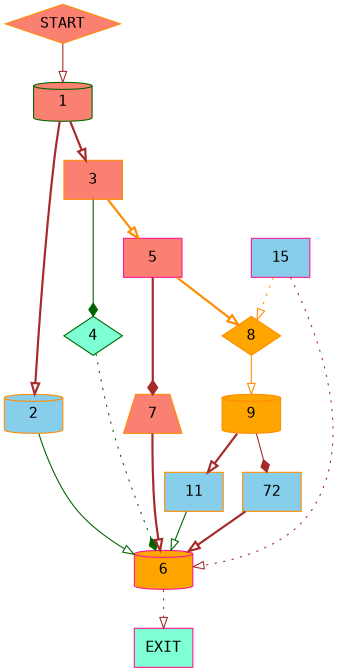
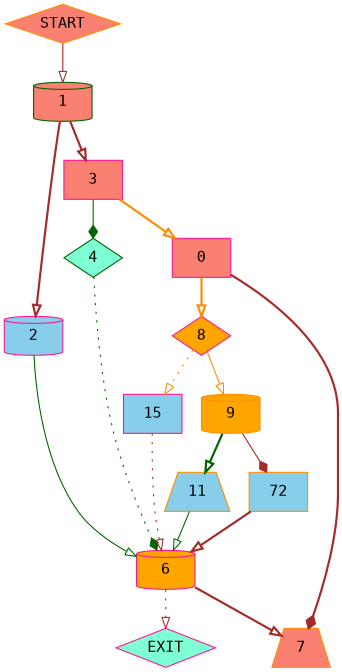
(93, 180) -> (93, 180)
(153, 258) -> (202, 258)
(267, 294) -> (182, 368)
(251, 336) -> (202, 336)
(34, 414) -> (34, 336)
(226, 449) -> (216, 448)
(153, 487) -> (234, 609)
(194, 492) -> (197, 492)
(164, 648) -> (166, 648)
